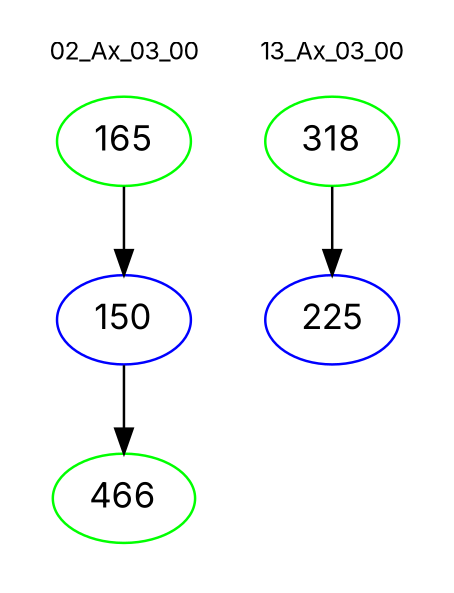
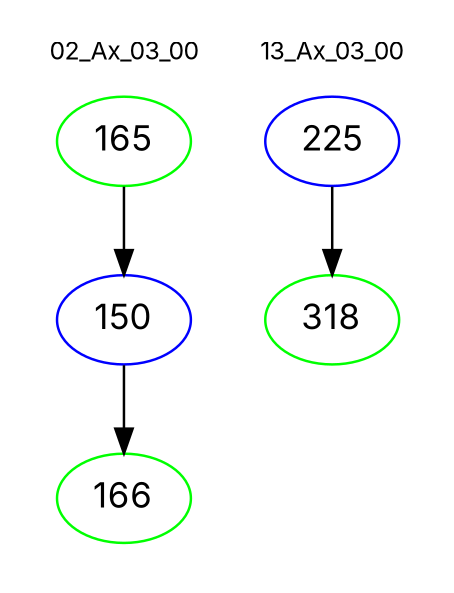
(332, 218) -> (332, 218)
(124, 498) -> (124, 498)
